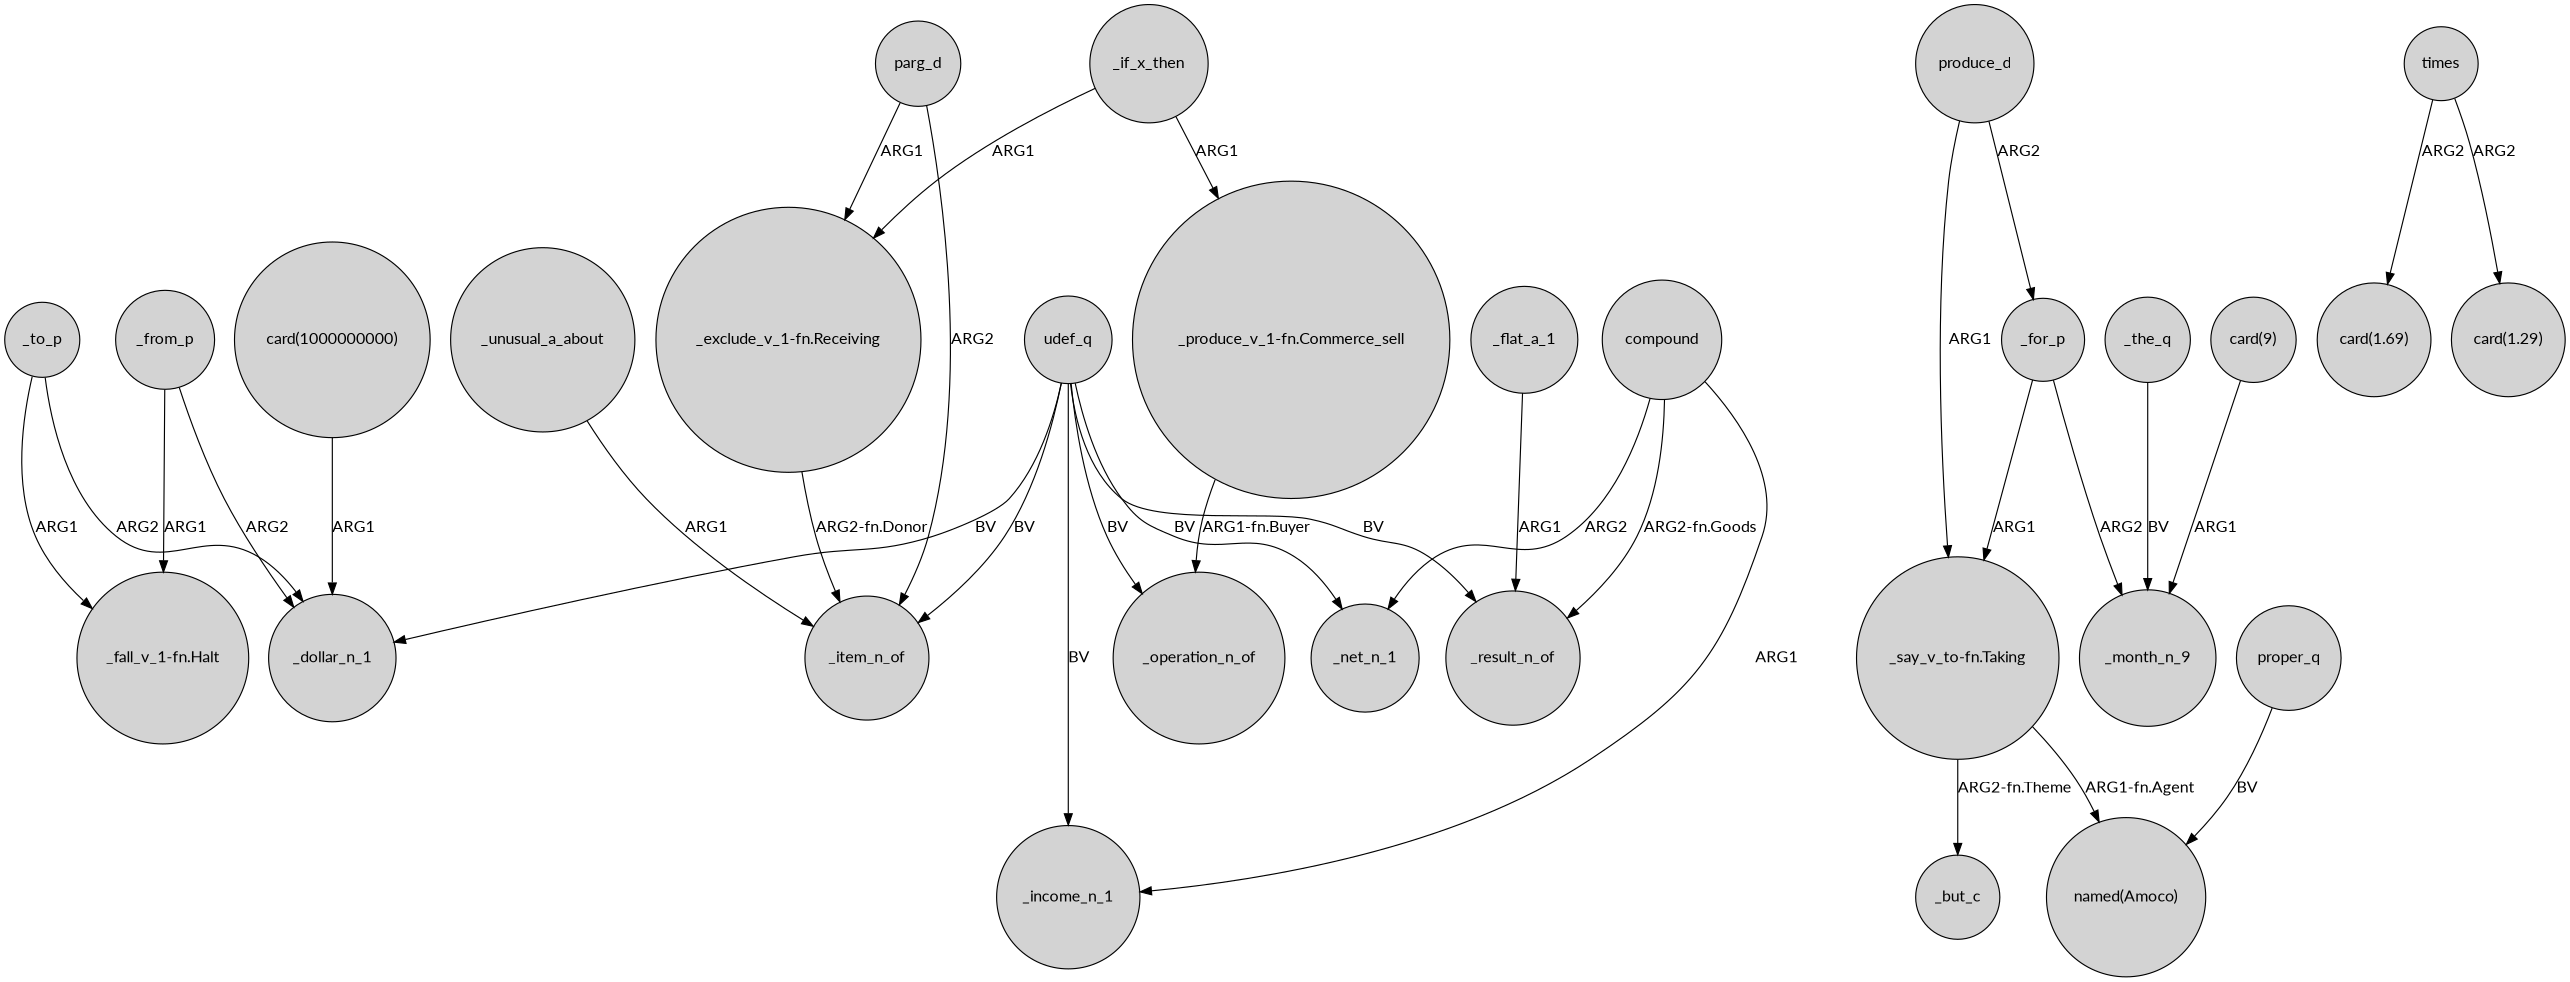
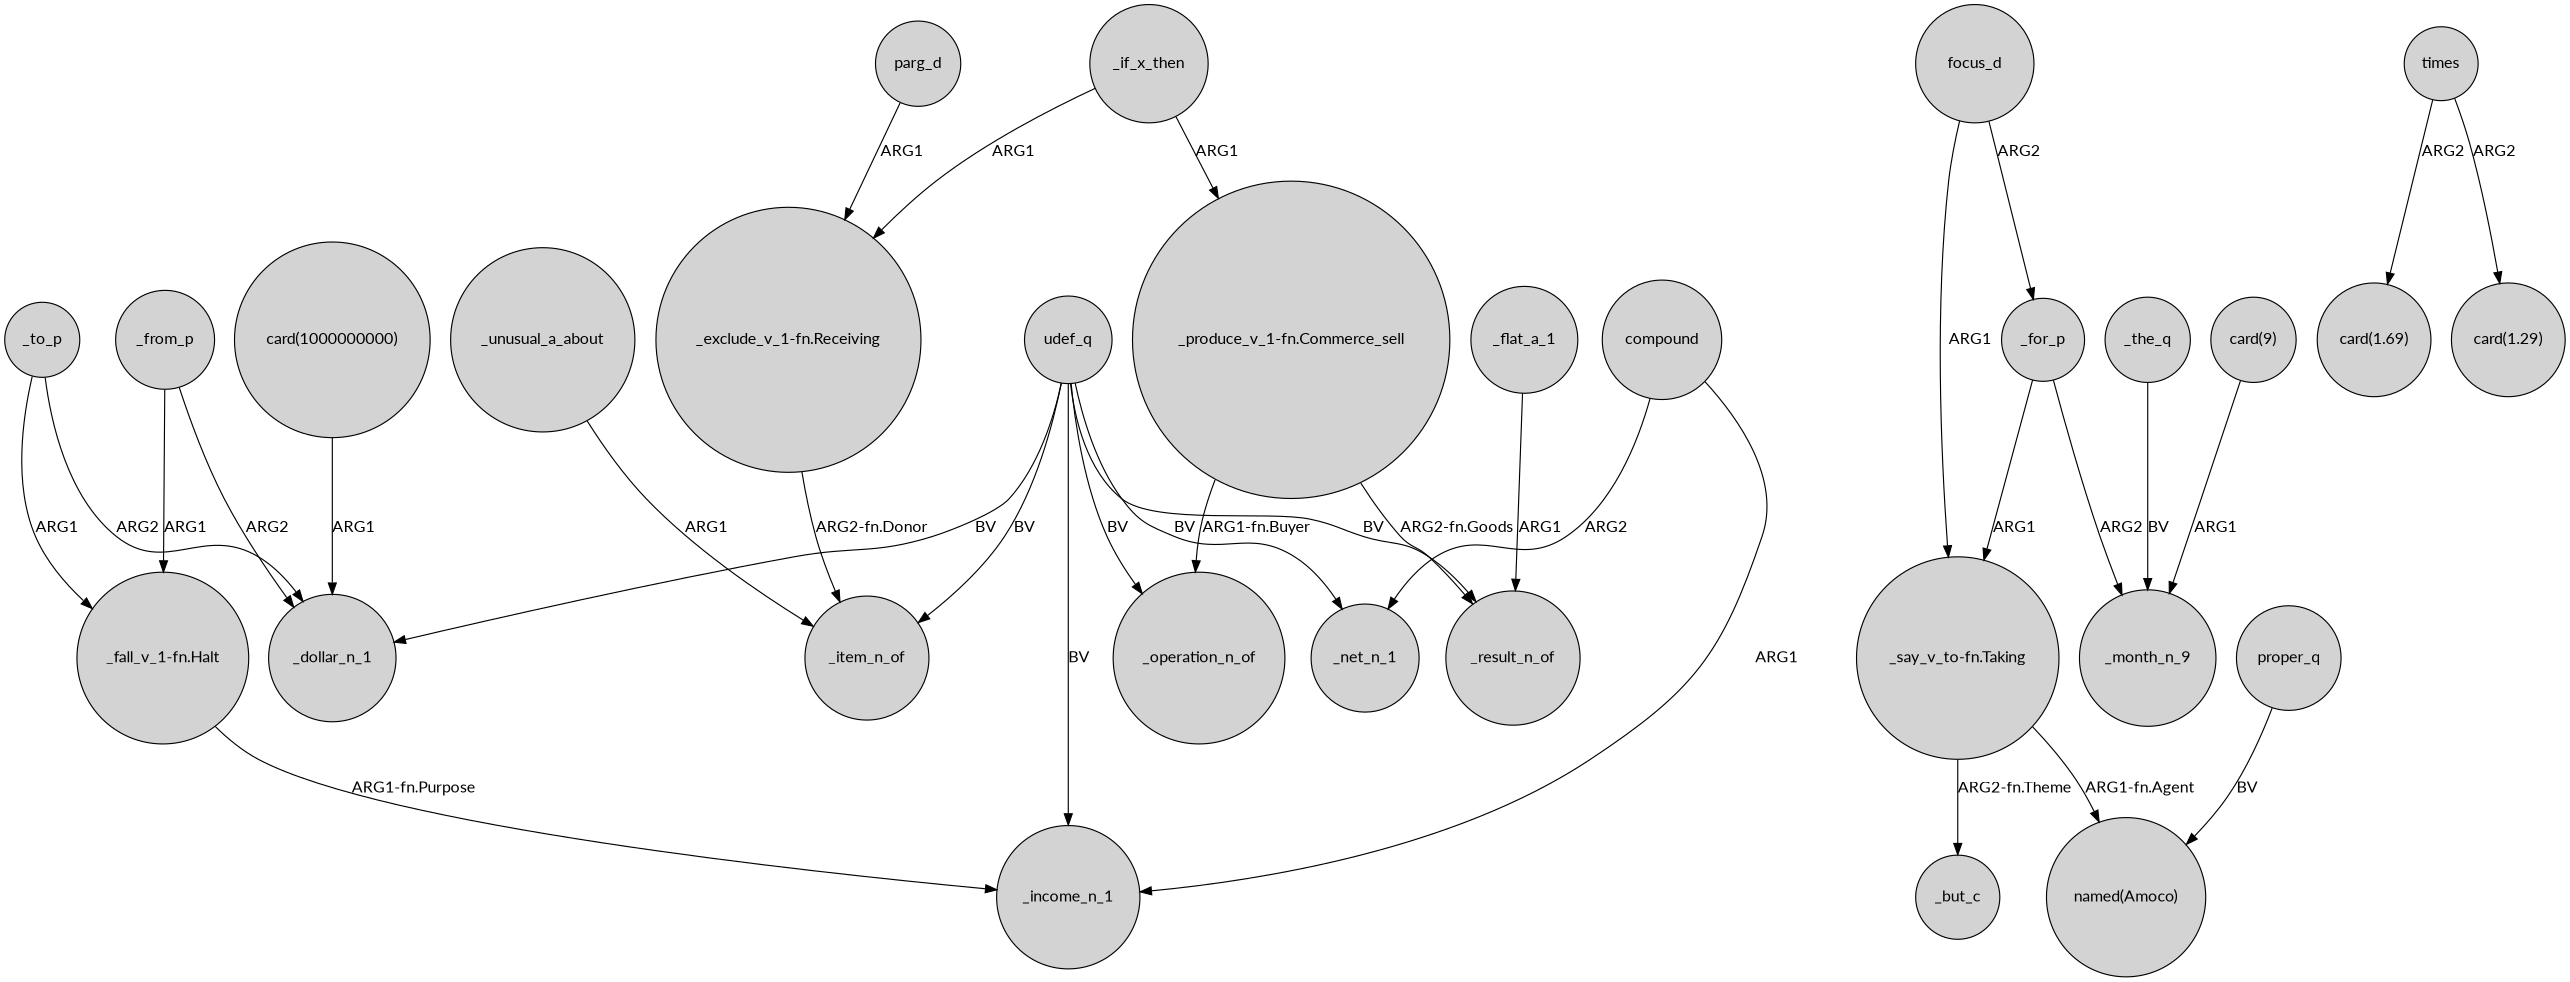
(1975, 64) -> (1975, 64)
(950, 353) -> none
(1646, 516) -> (1400, 536)
none -> (591, 841)
